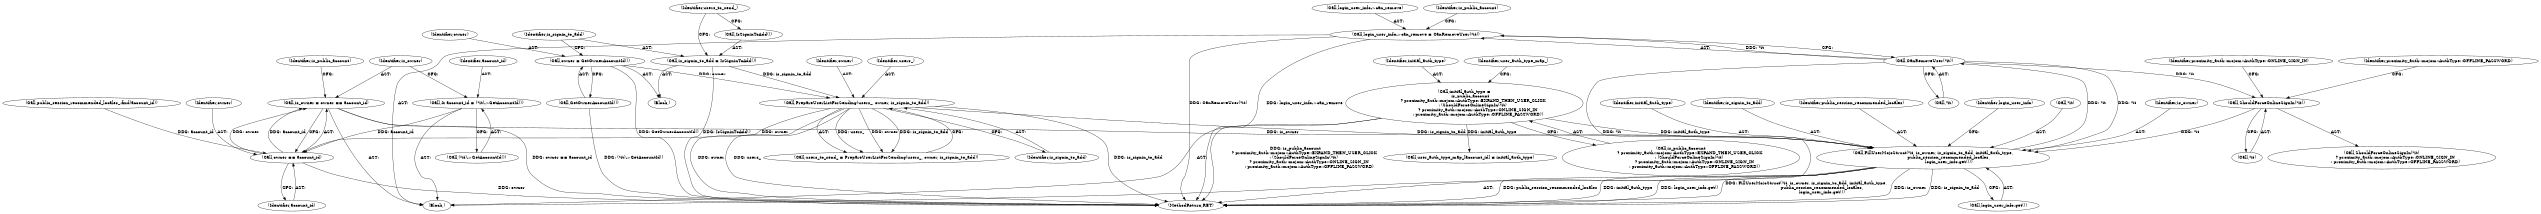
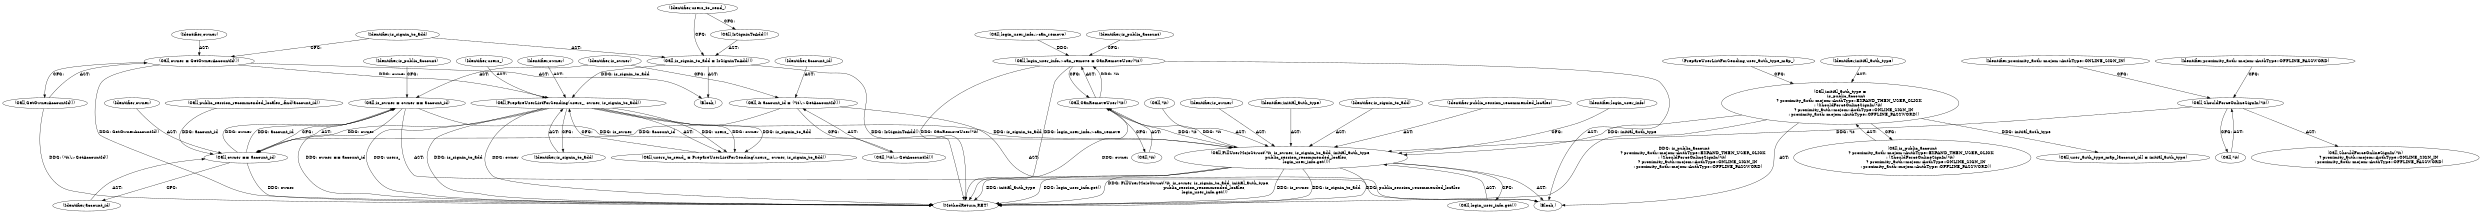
(1400, 21) -> (1063, 48)
(1513, 61) -> (1739, 61)
(2109, 70) -> none
(1612, 132) -> (1115, 158)
